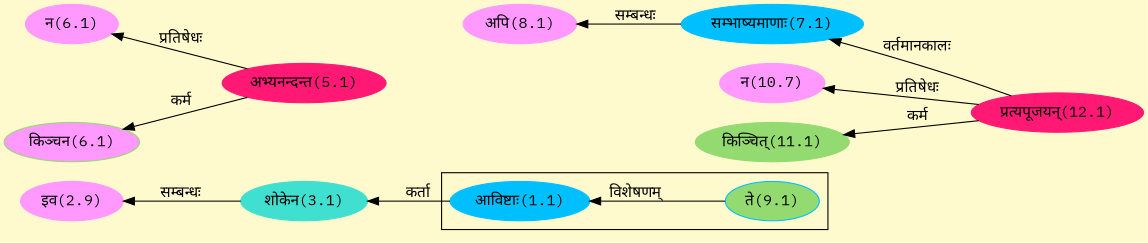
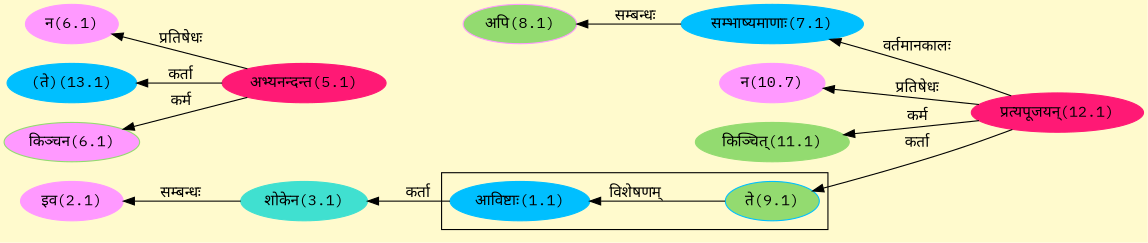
(520, 24) -> (520, 24)
none -> (72, 83)
none -> (919, 161)
(72, 201) -> (72, 201)
